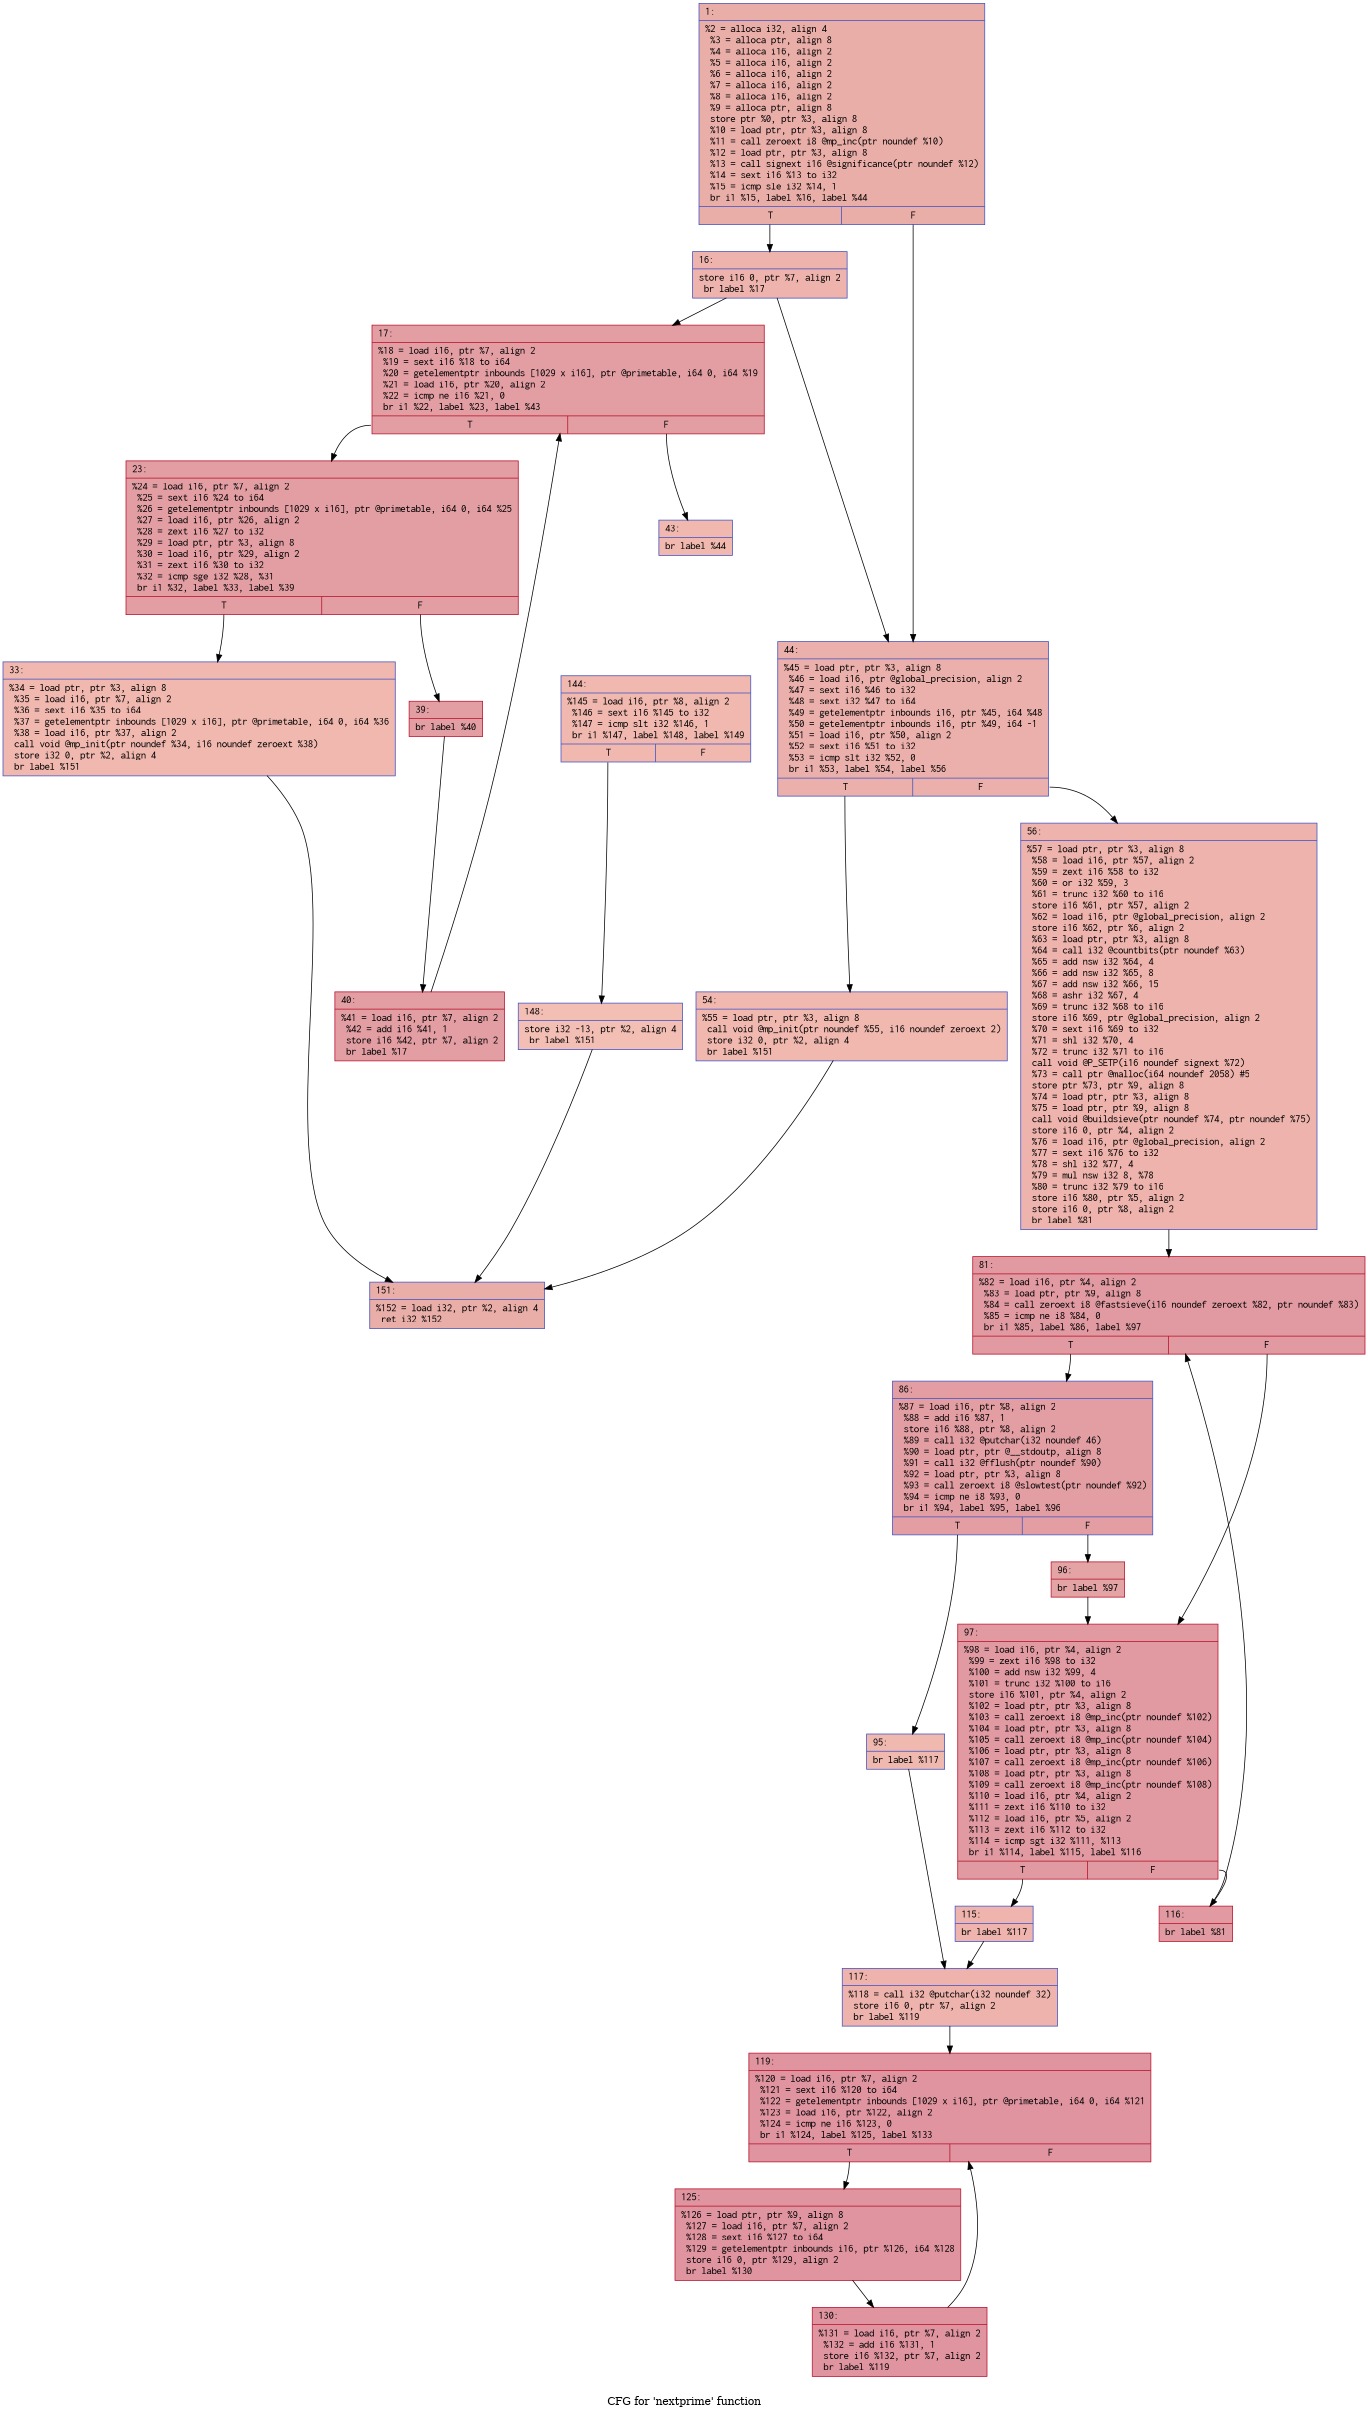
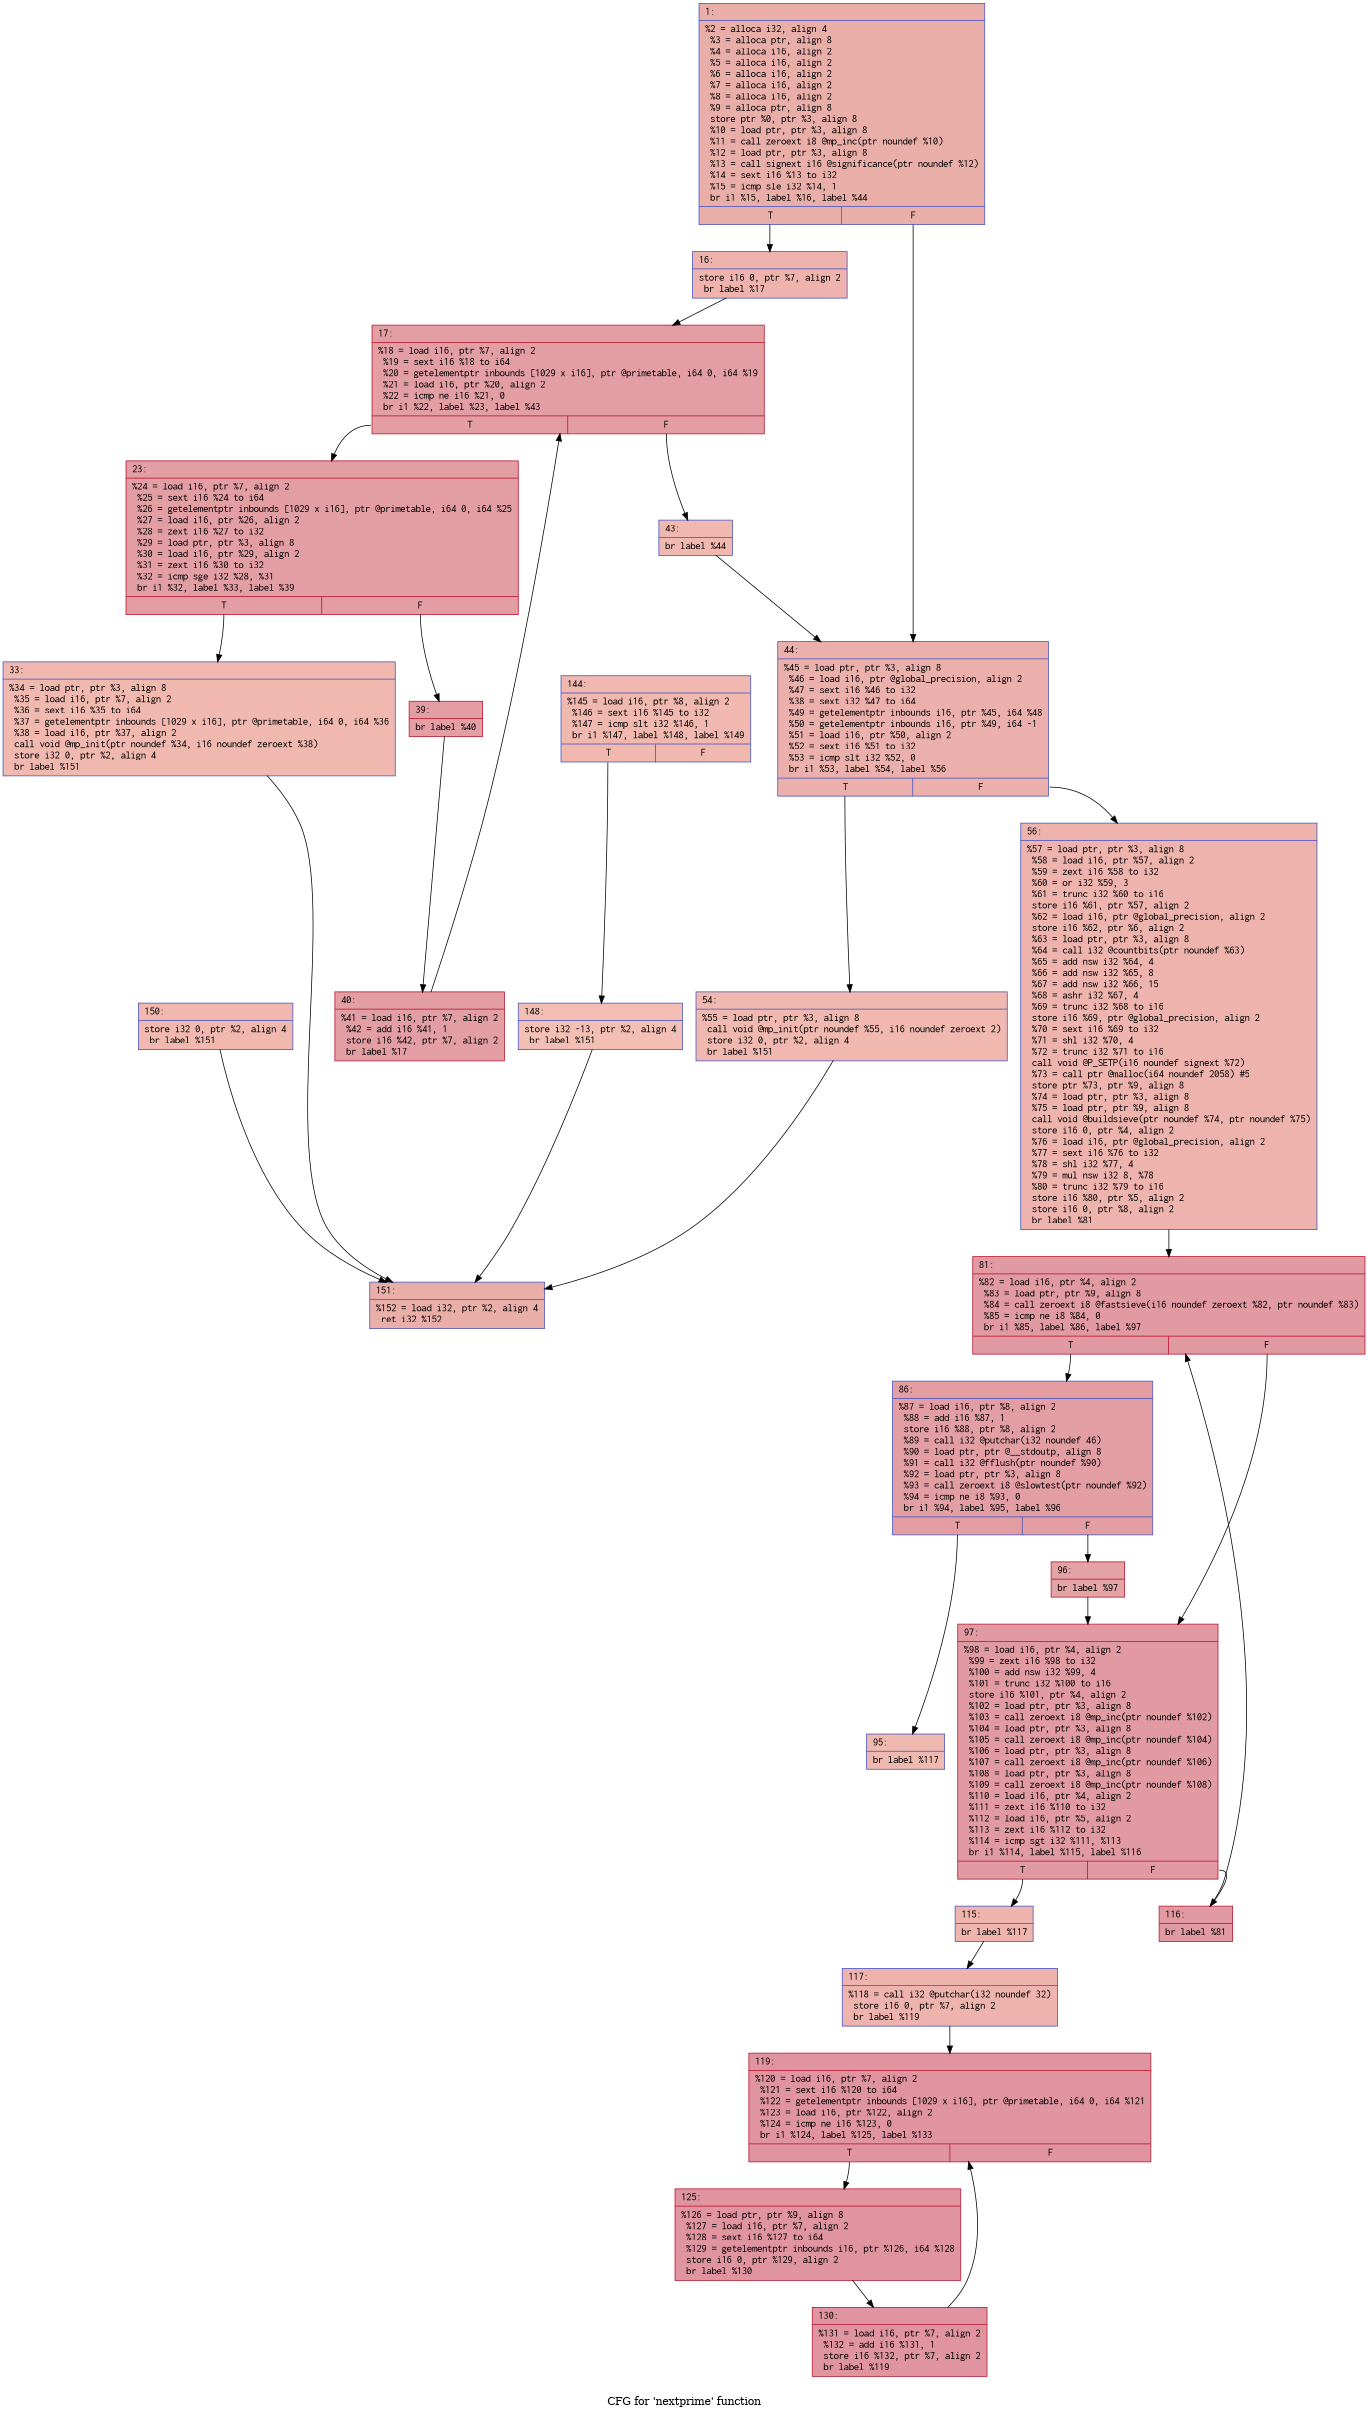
(832, 466) -> (765, 596)
(850, 701) -> (850, 701)
none -> (216, 1026)
(926, 1865) -> none
